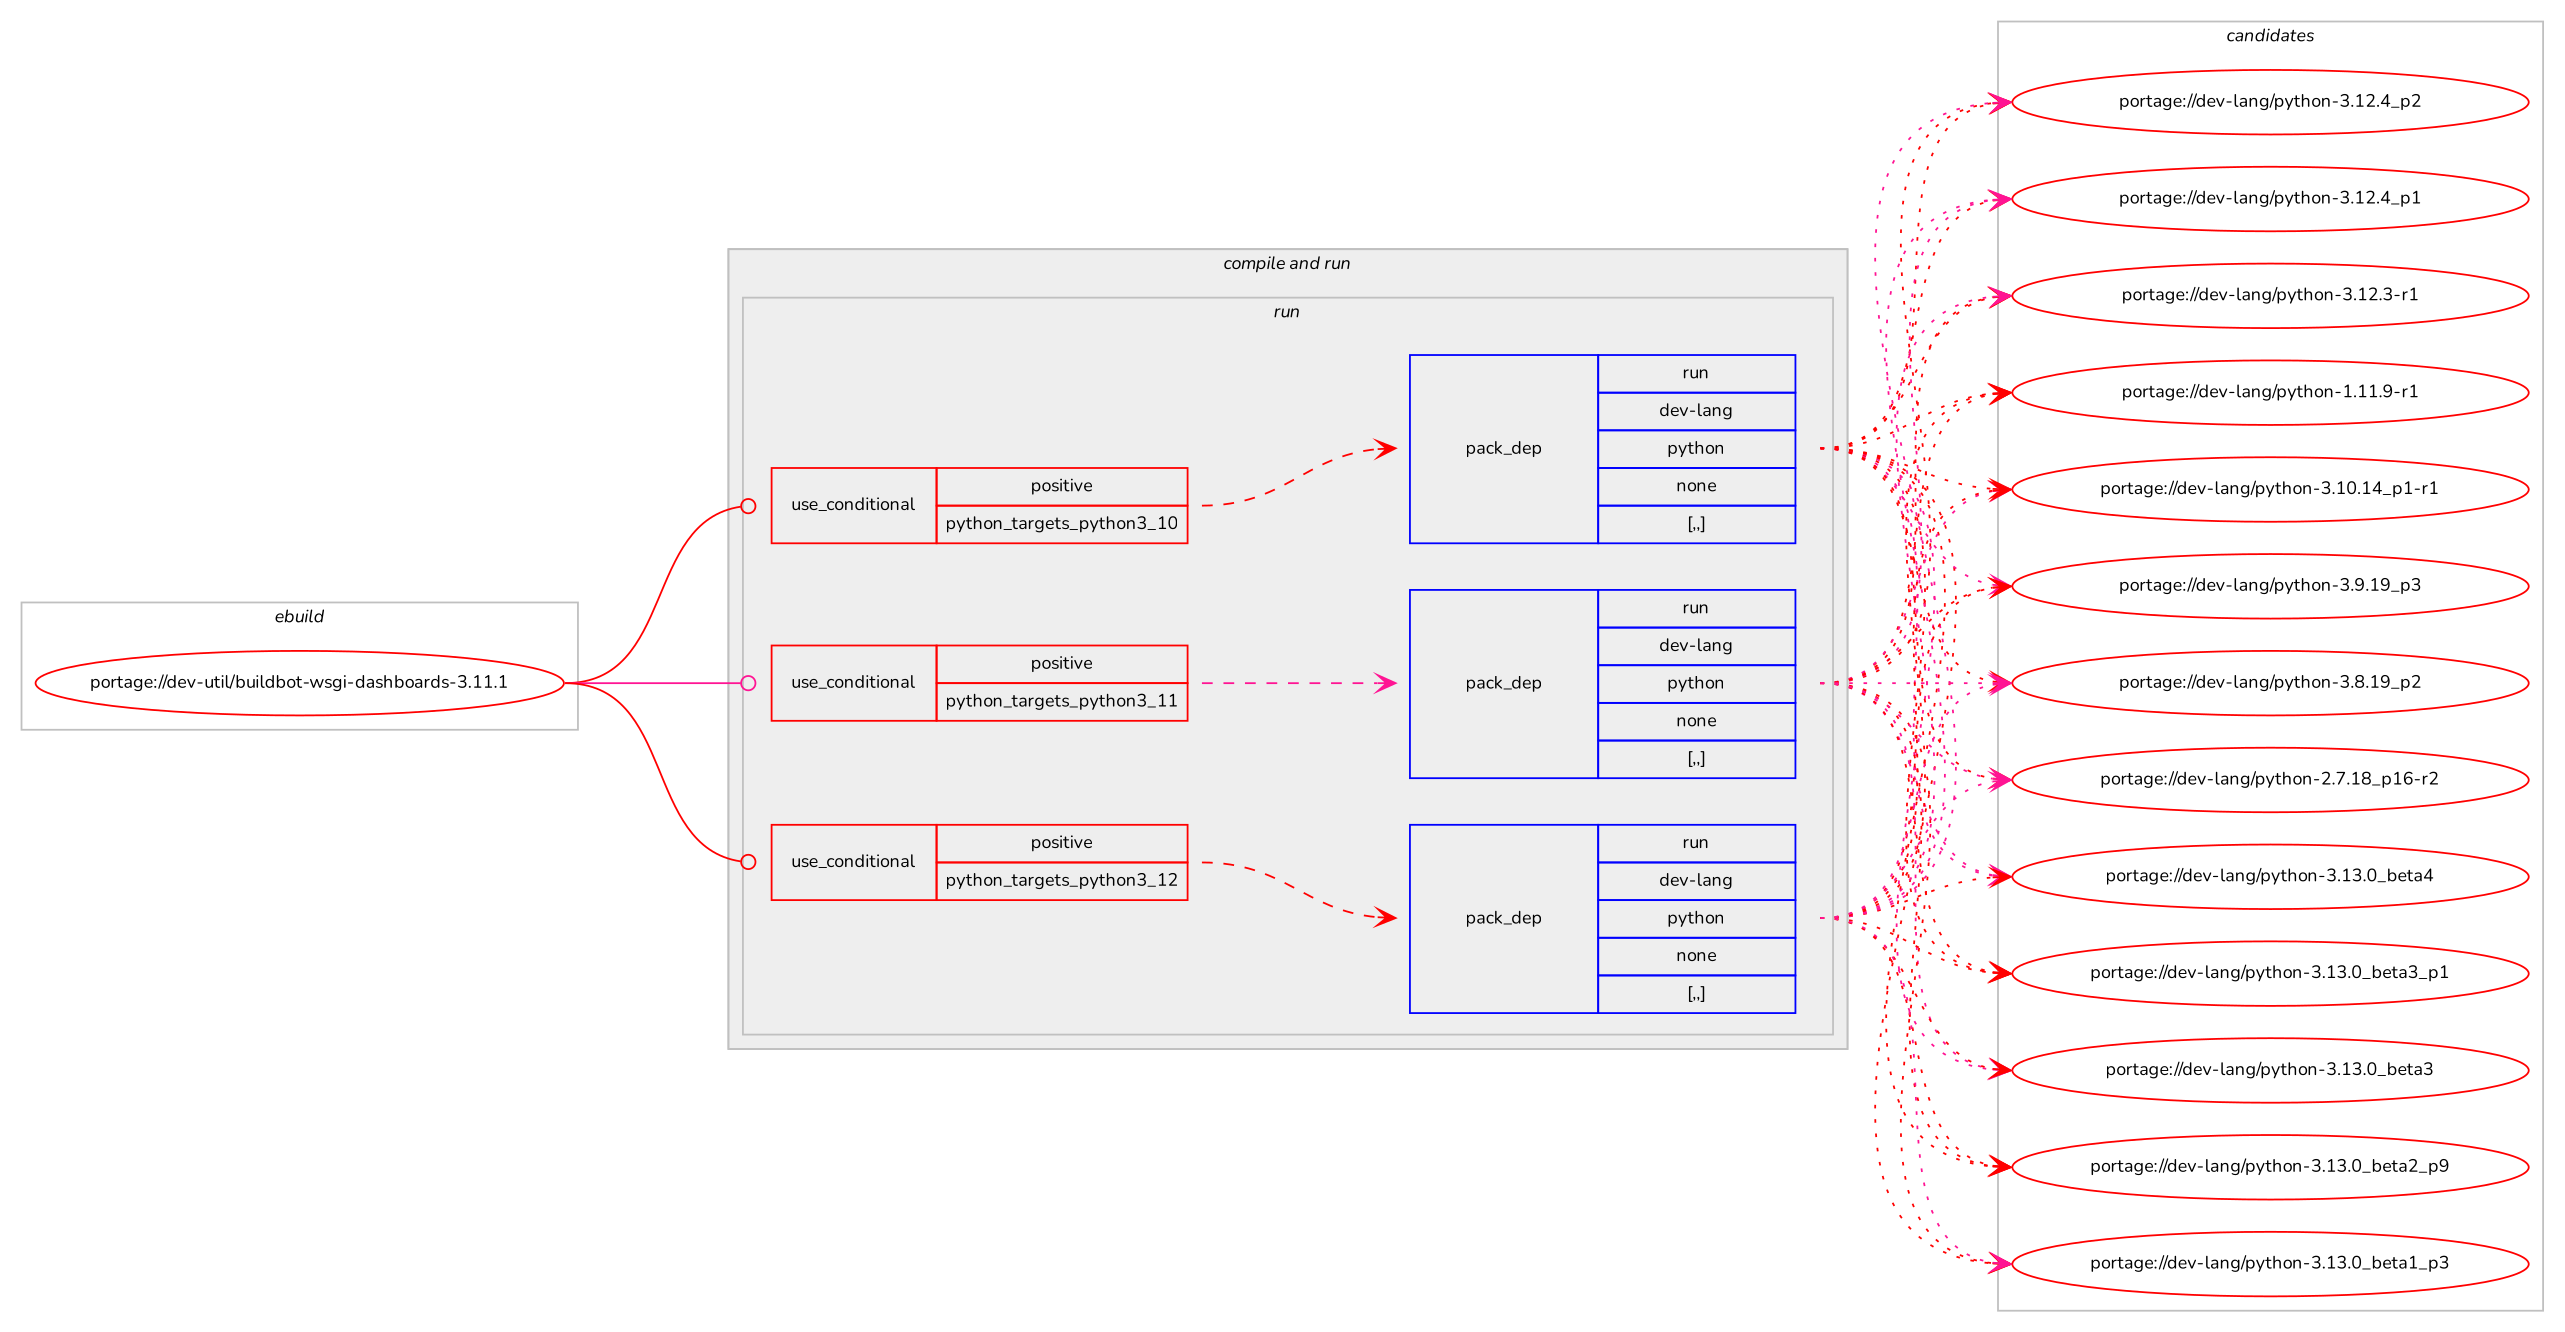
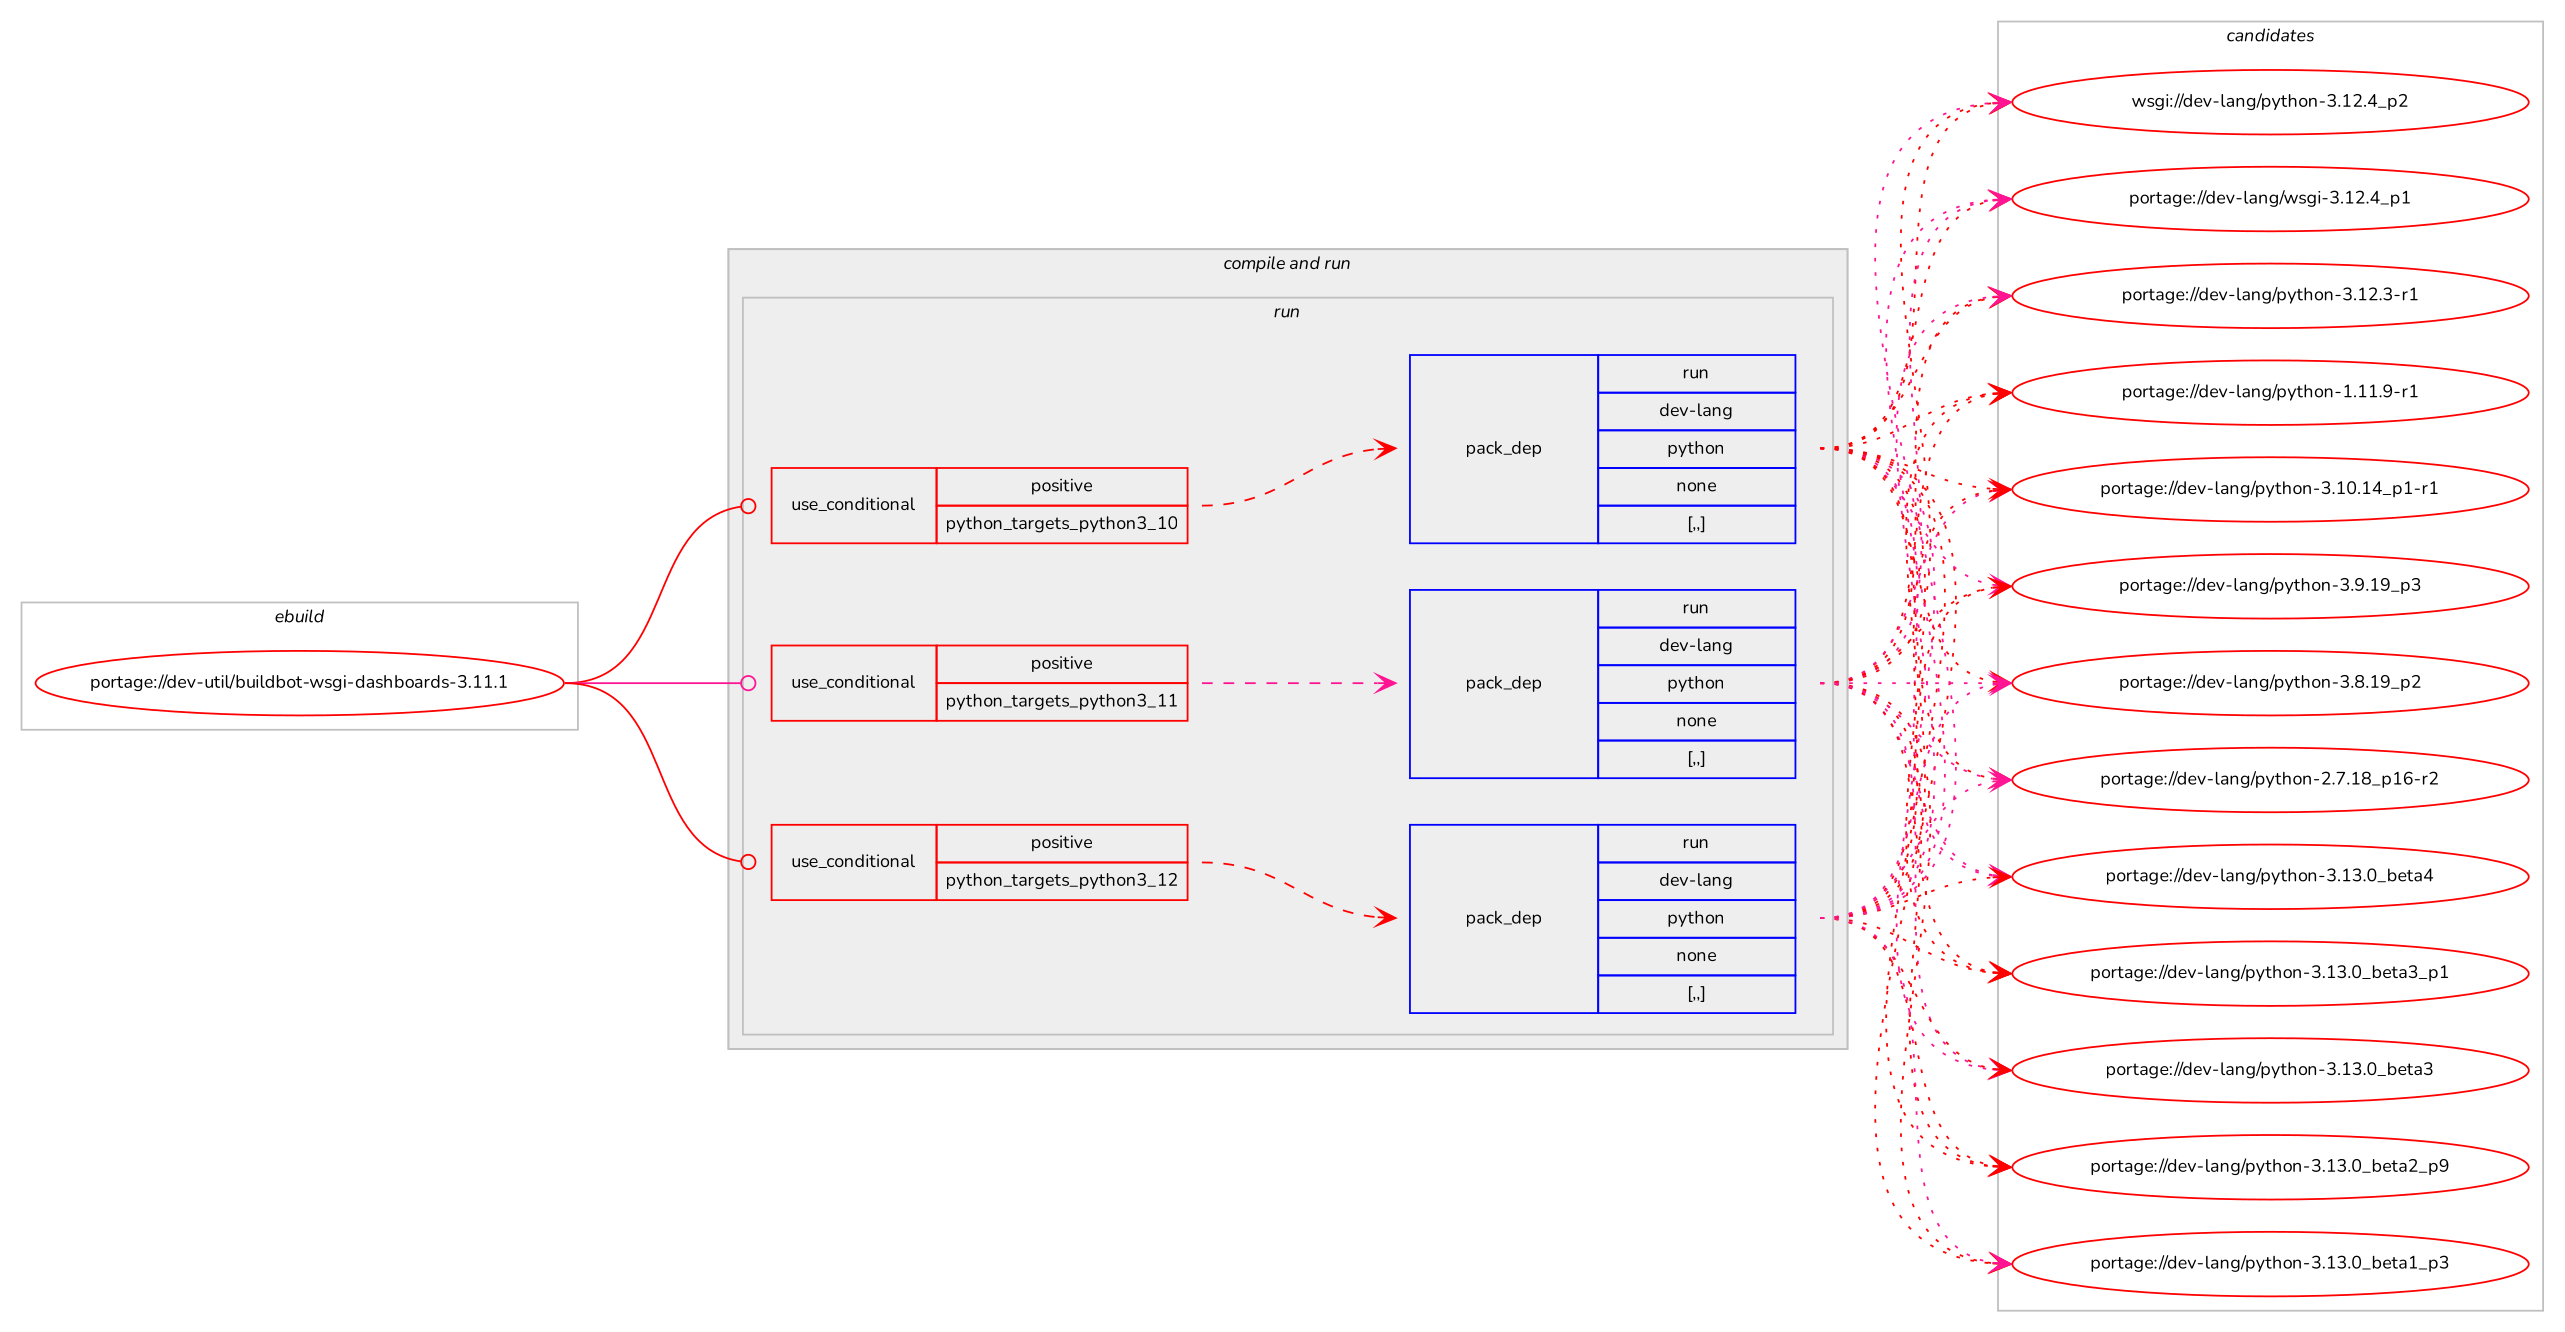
(2271, 102) -> (2271, 102)
(2271, 199) -> (2271, 199)
